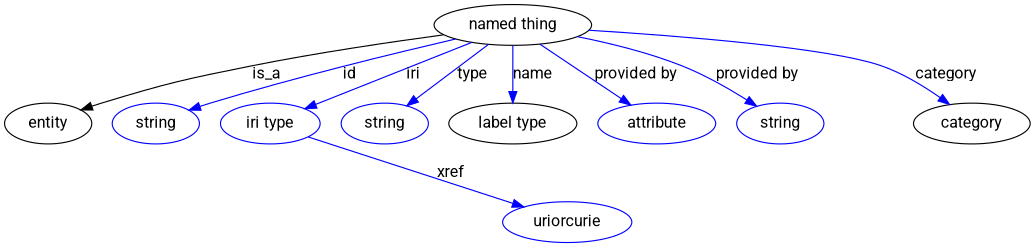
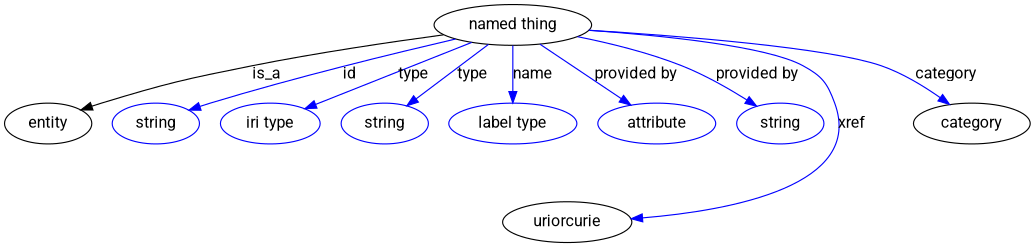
(414, 74) -> (414, 74)
(513, 124) -> (513, 124)
(410, 170) -> (832, 97)
(567, 222) -> (567, 222)
